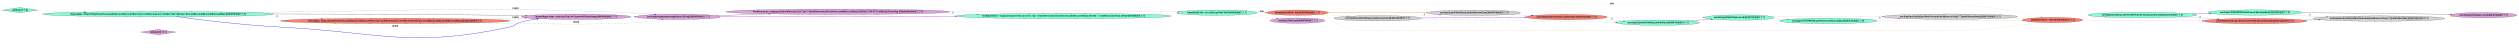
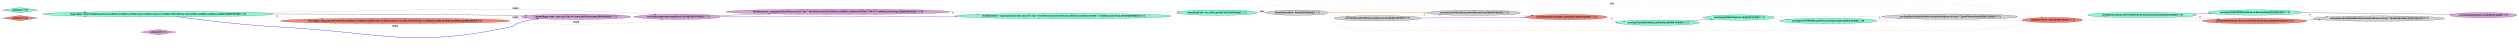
(1298, 13) -> (1298, 13)
none -> (20, 18)
(1298, 21) -> none
